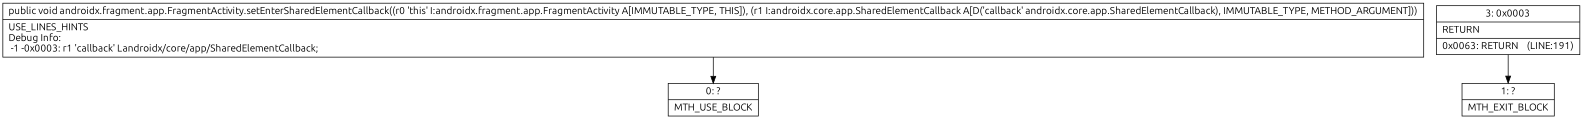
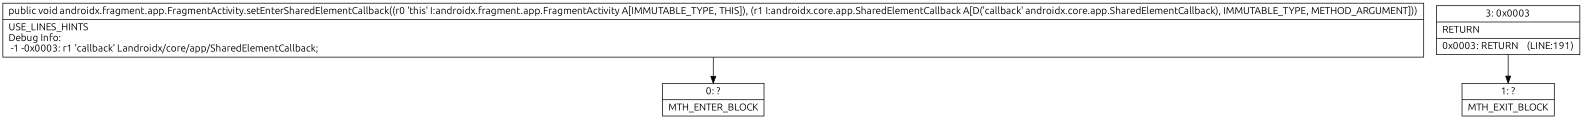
(1508, 46) -> (1508, 46)
(713, 108) -> (713, 108)
